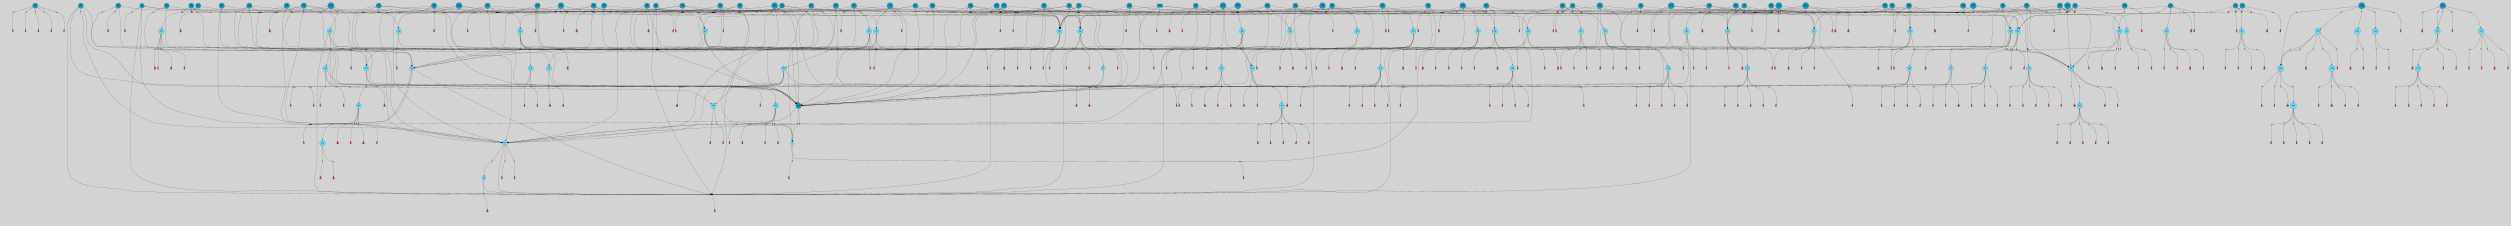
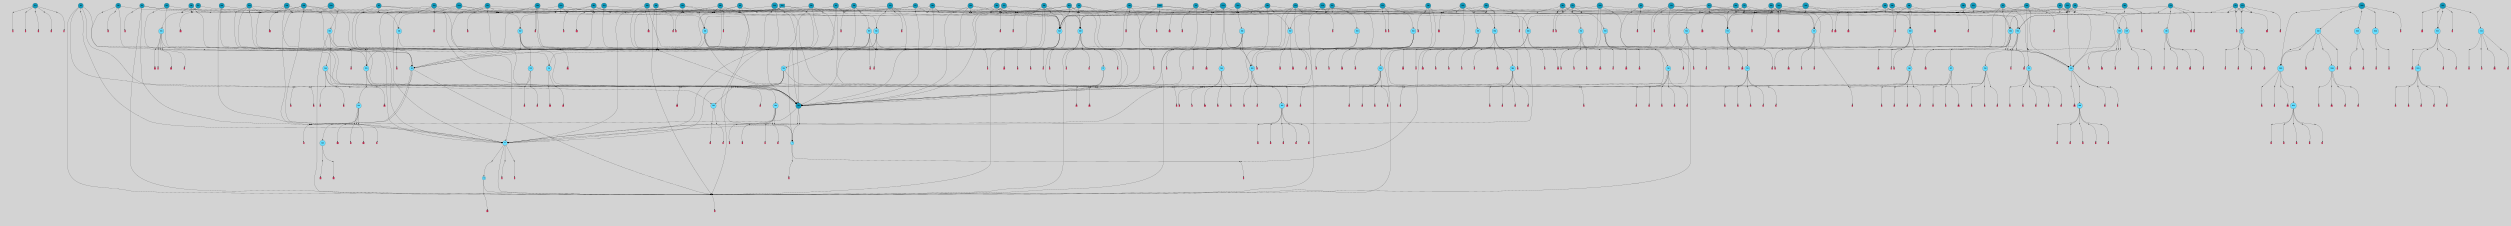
(782, 6) -> (782, 6)
